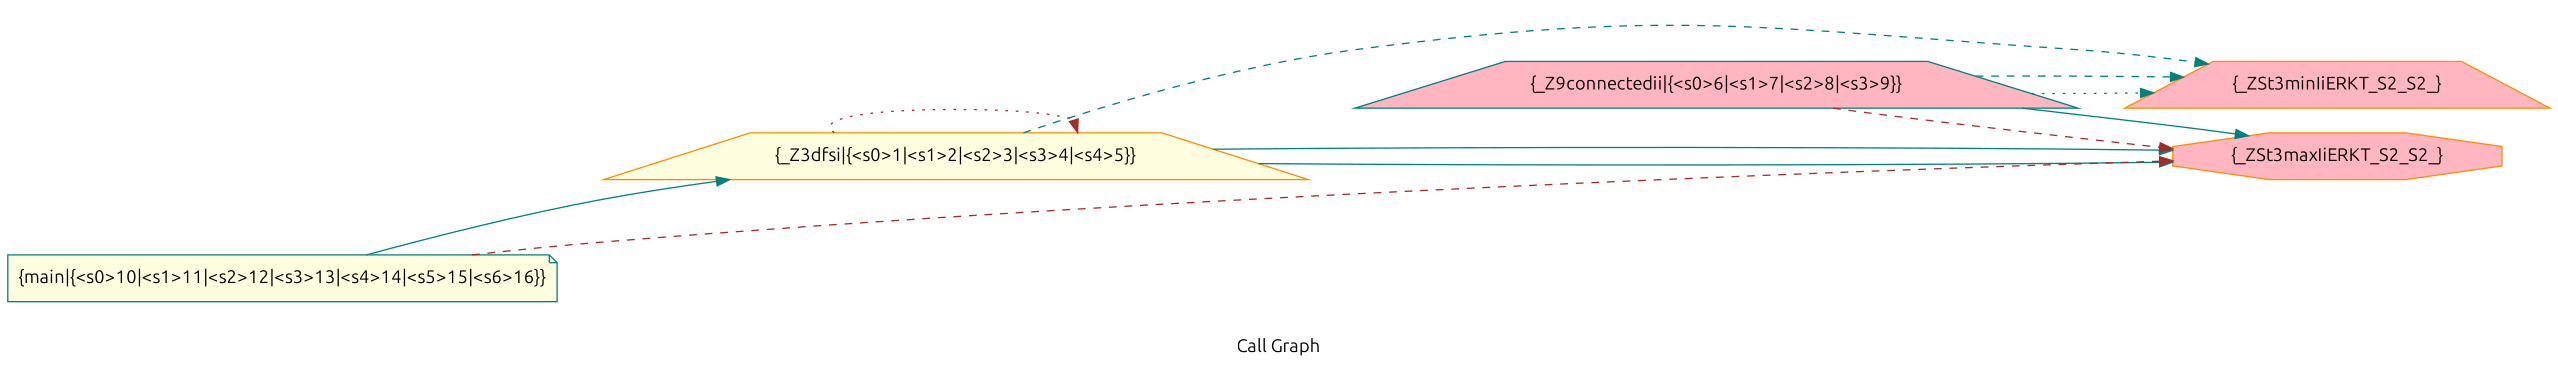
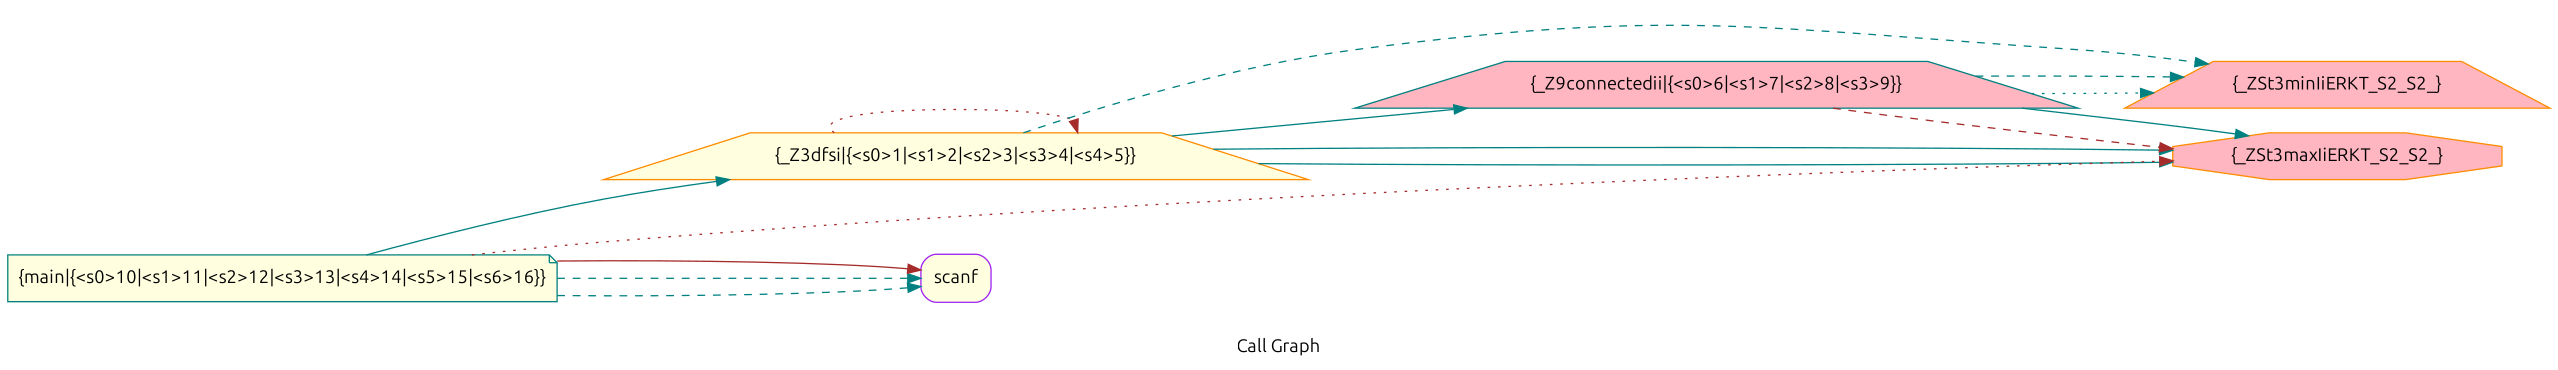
none -> (1313, 123)
(1315, 196) -> (1315, 196)
none -> (956, 278)
